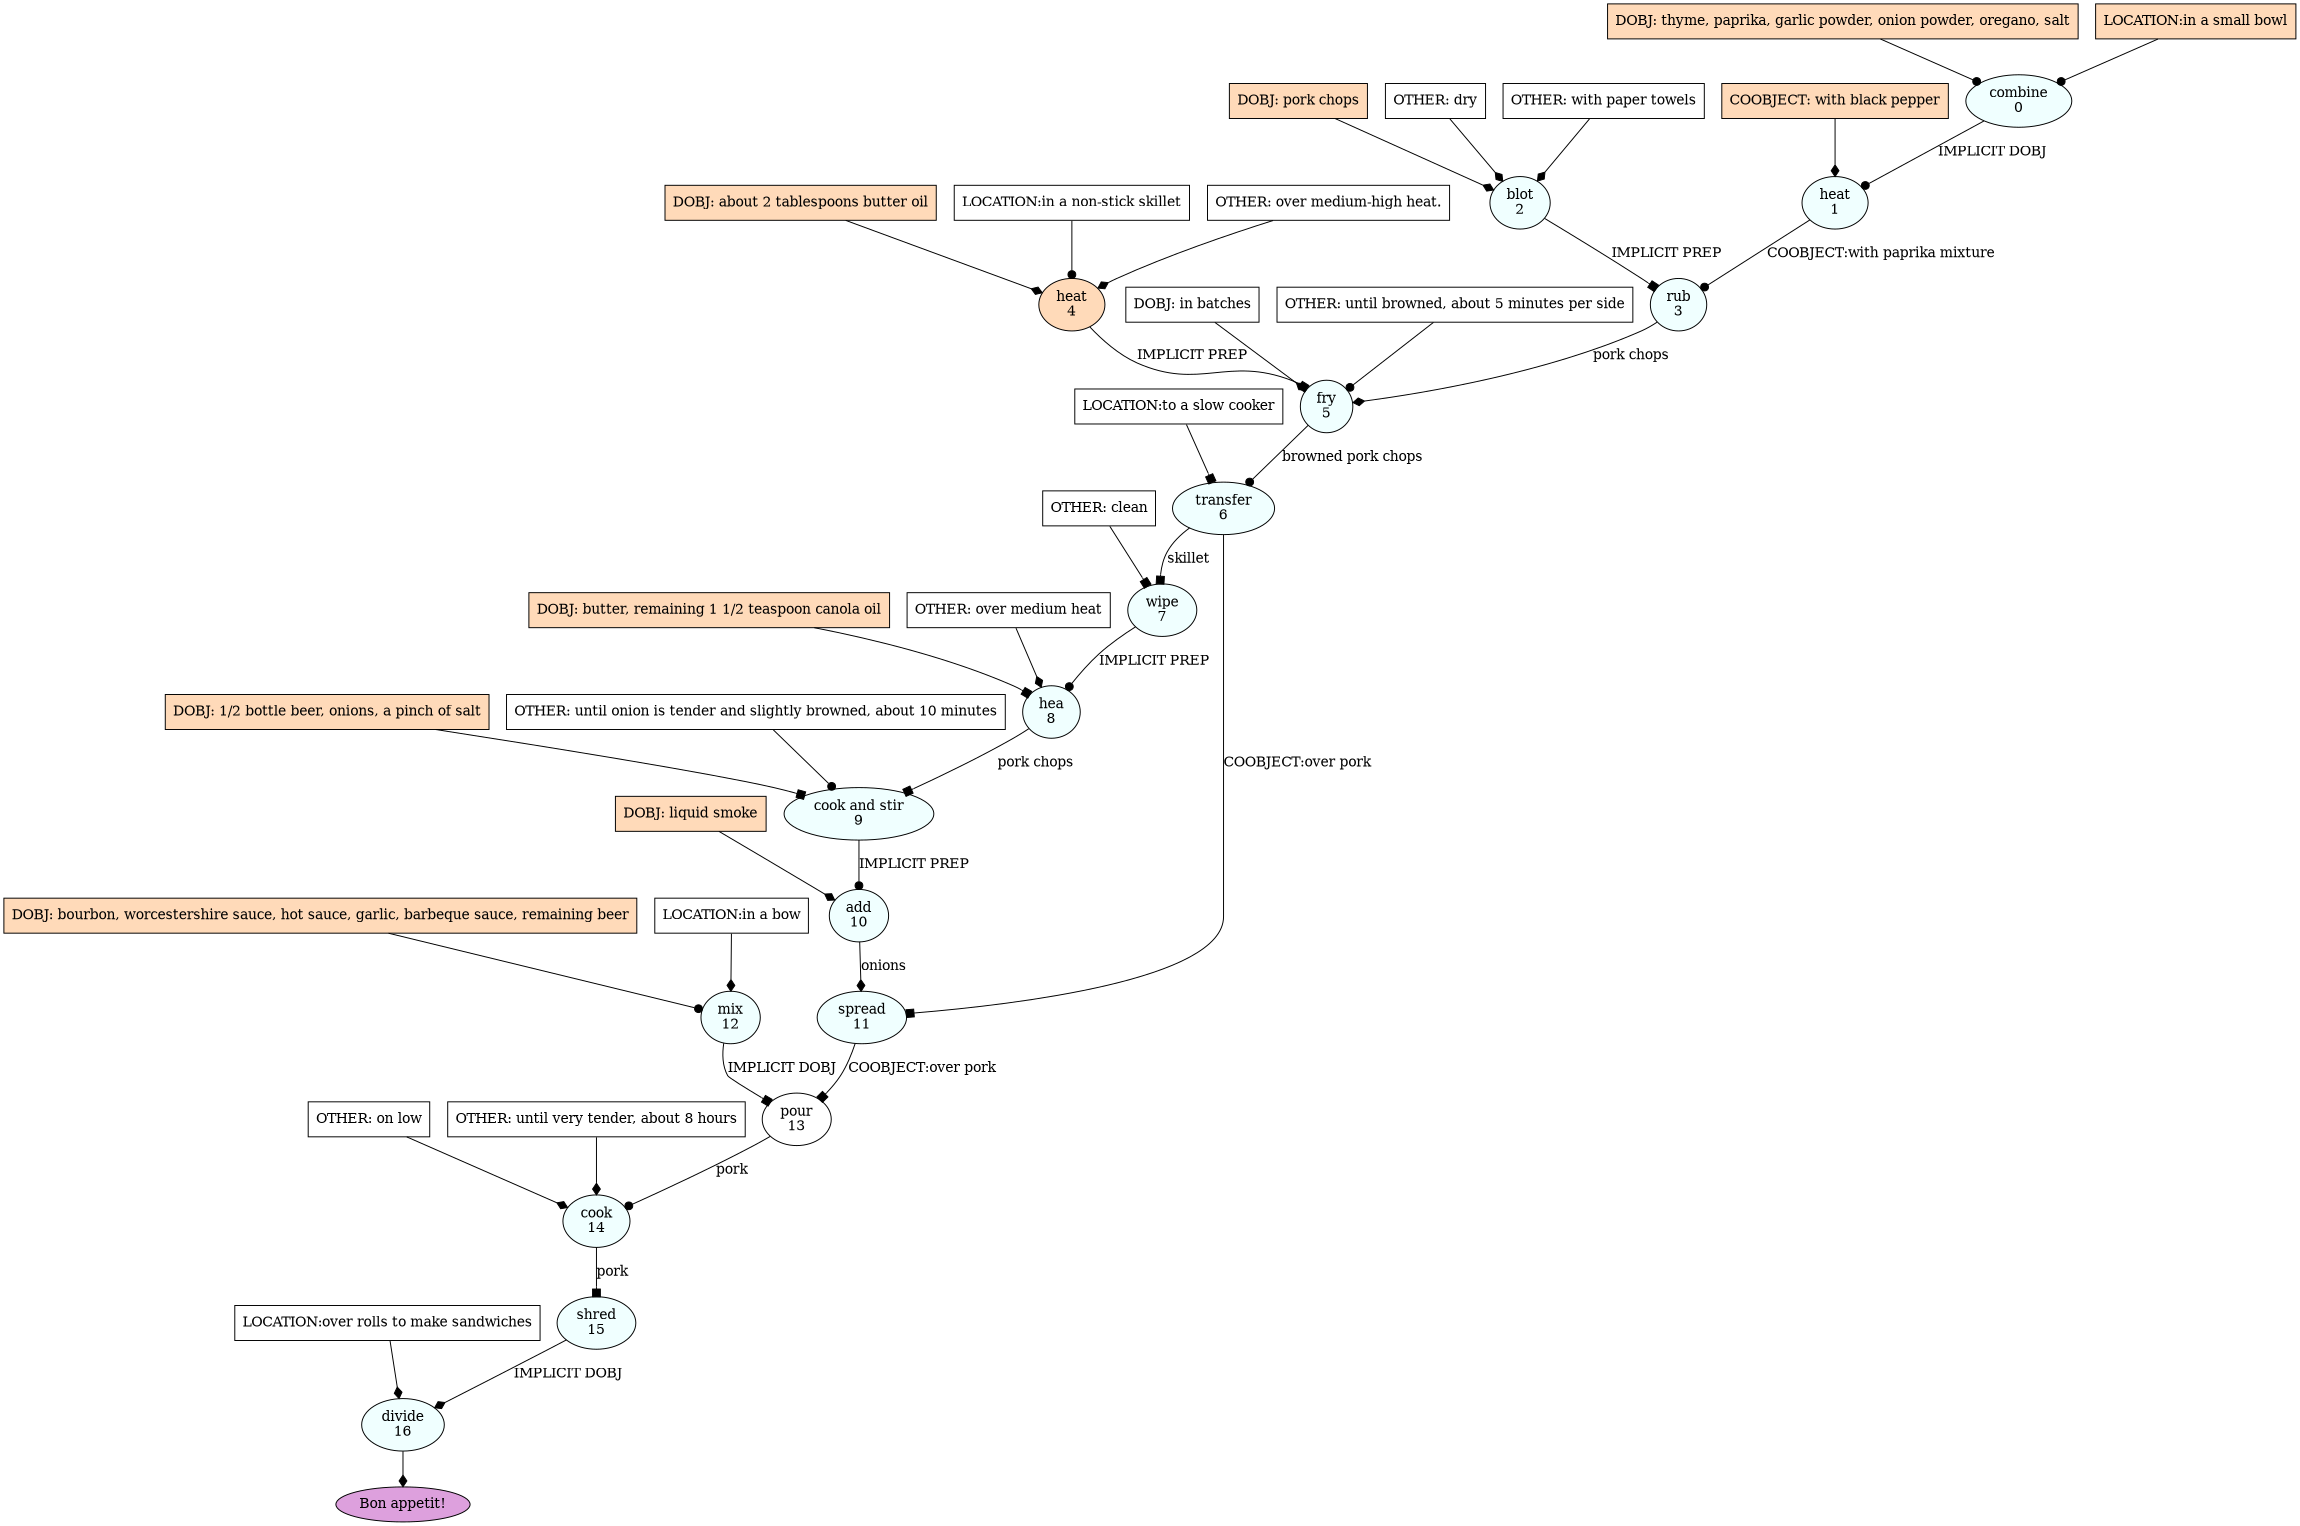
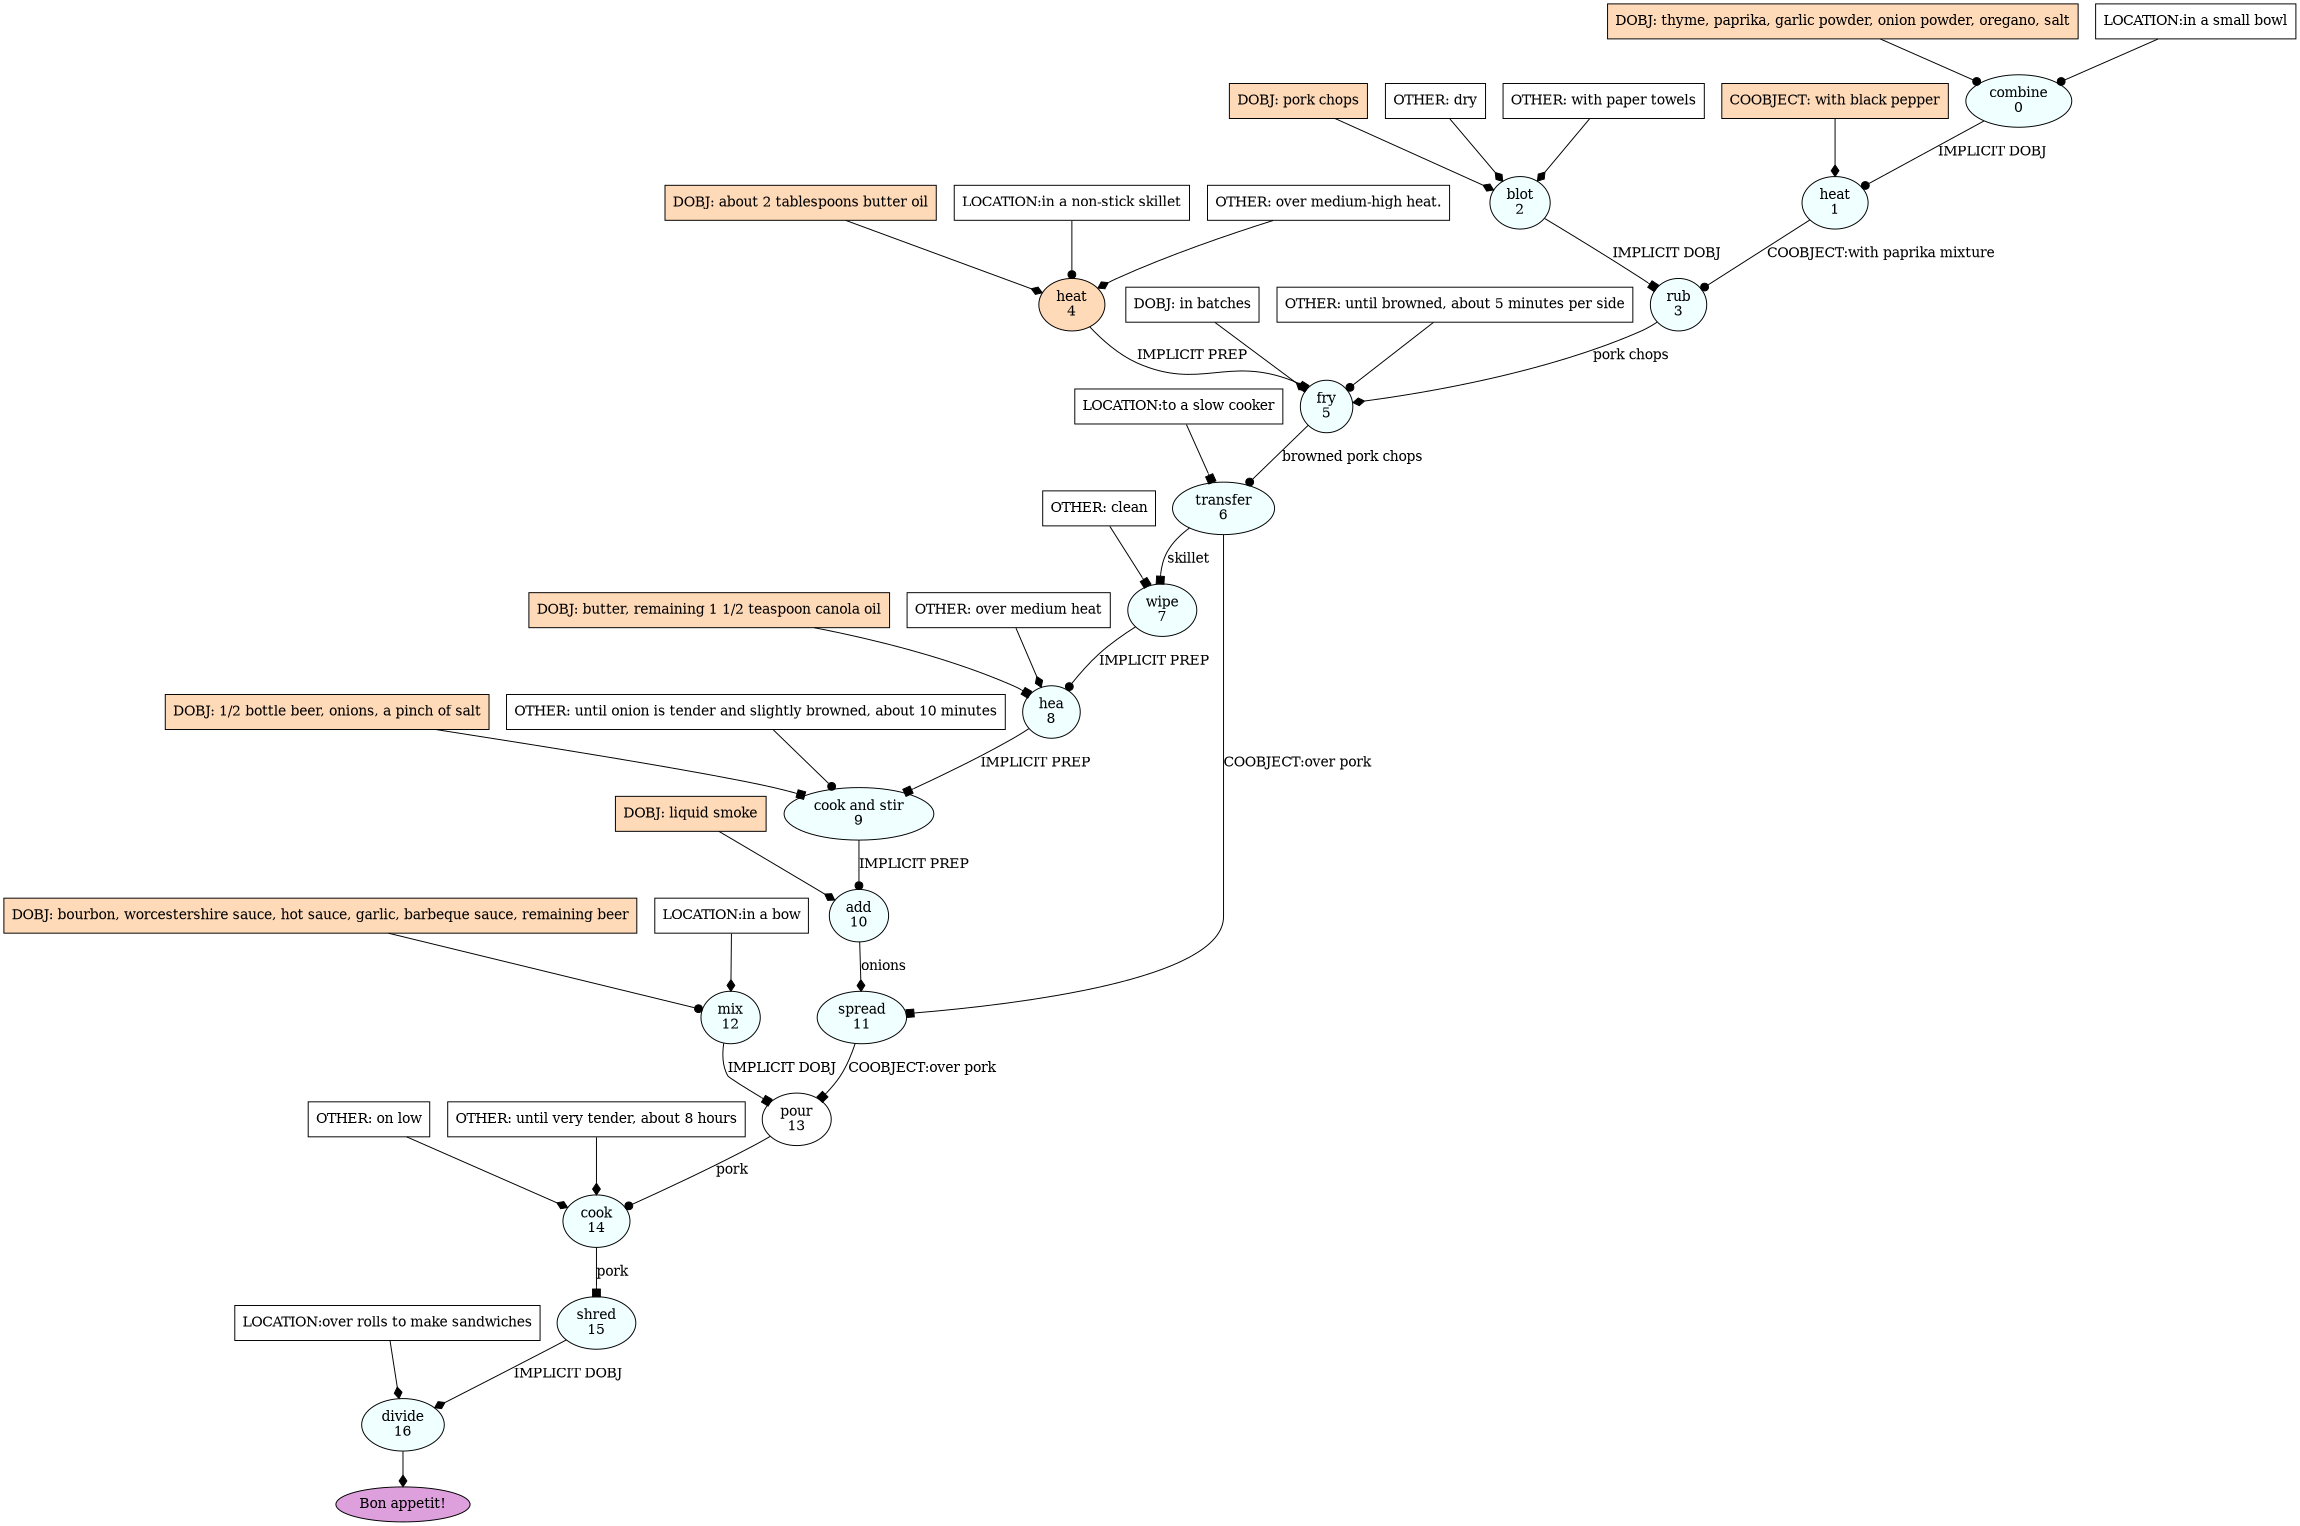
(2196, 21) -> (2196, 21)
(1667, 254) -> (1667, 254)
(1036, 763) -> (1036, 763)
